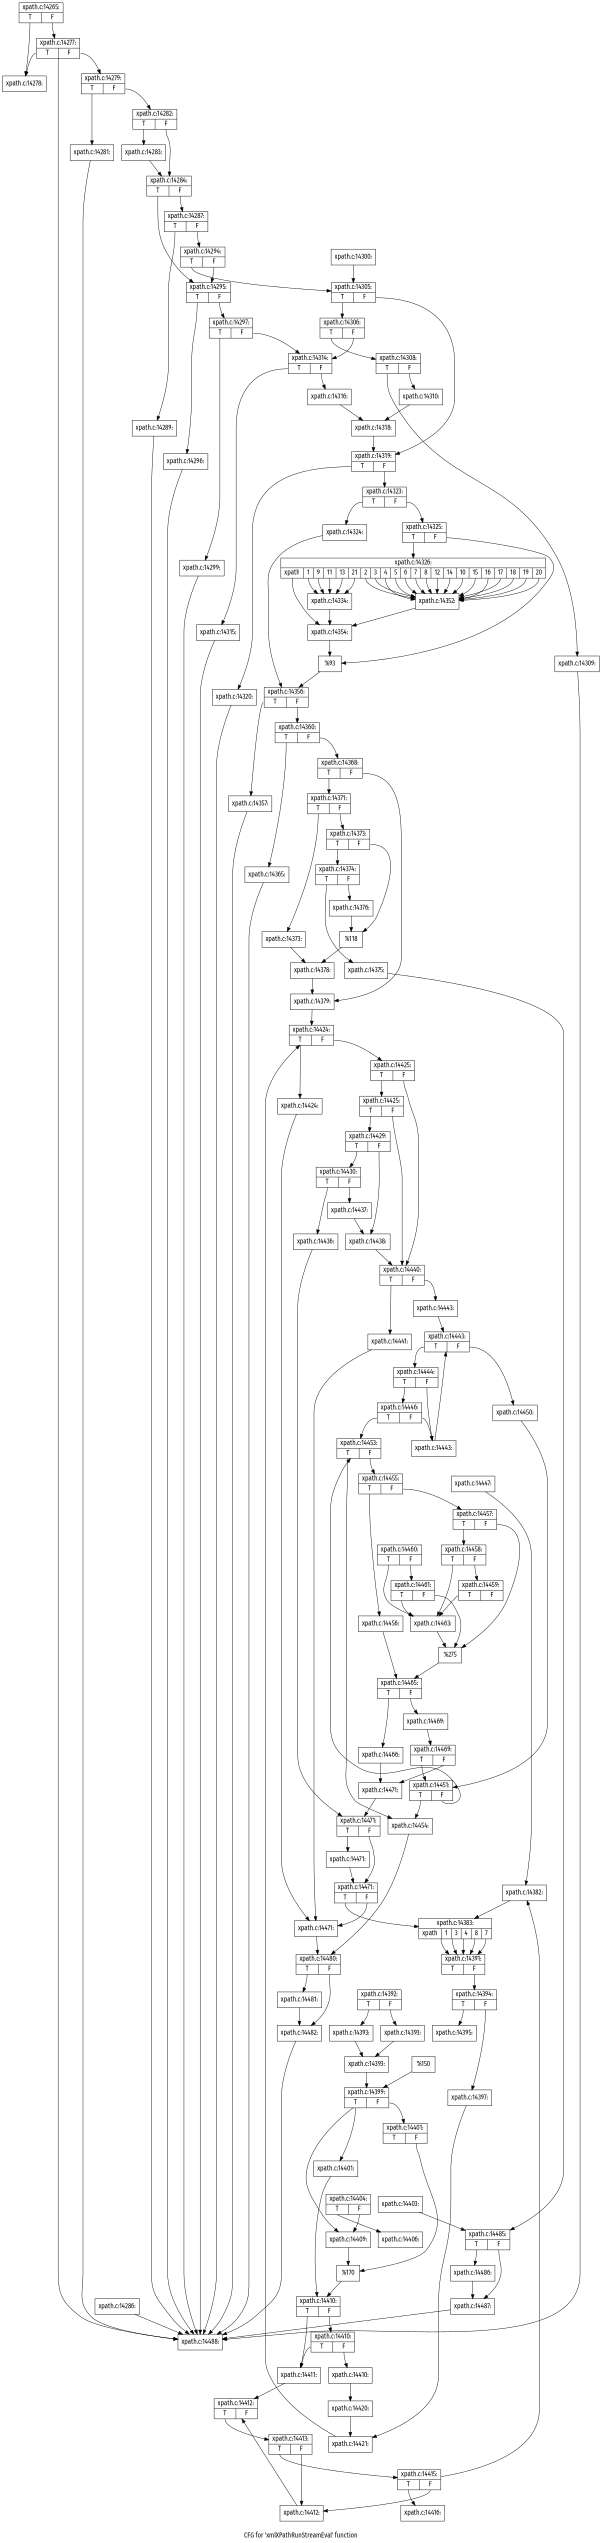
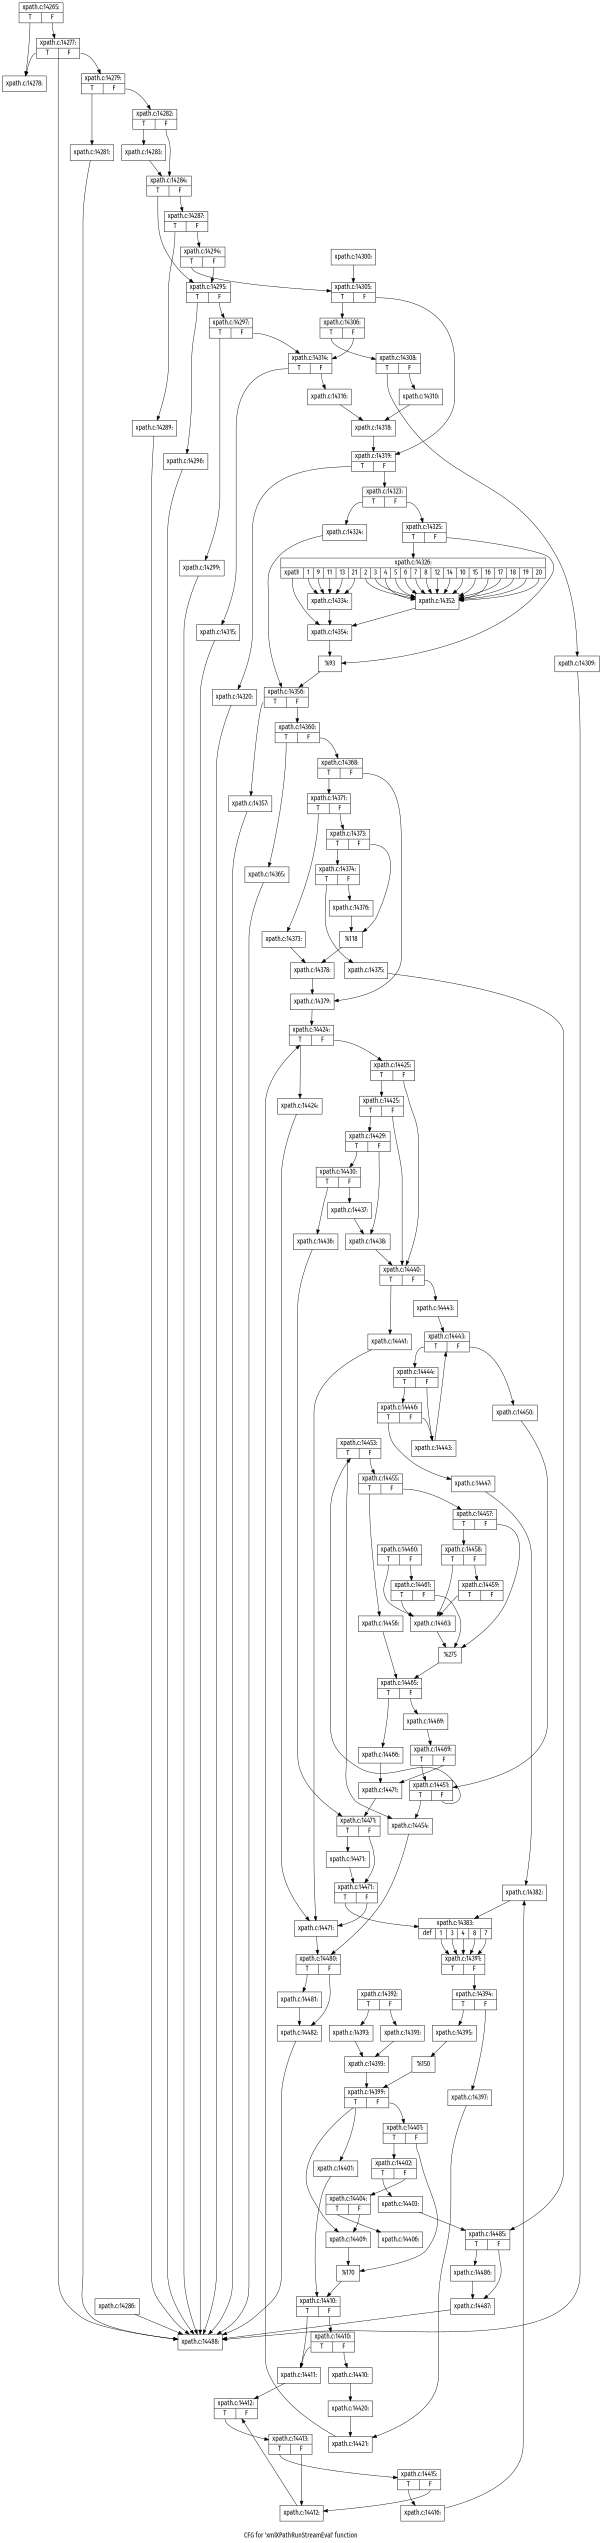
(367, 1424) -> (409, 1459)
(430, 1934) -> (427, 1934)
none -> (440, 2047)
none -> (394, 2169)
(539, 2221) -> (523, 2229)
